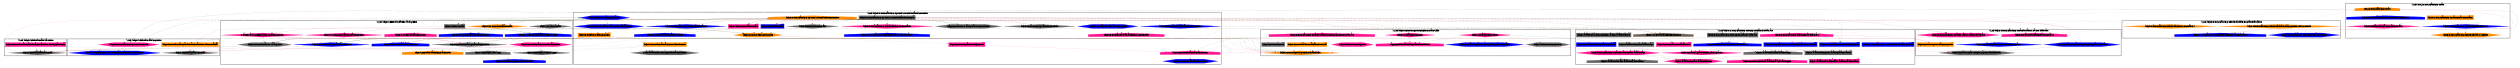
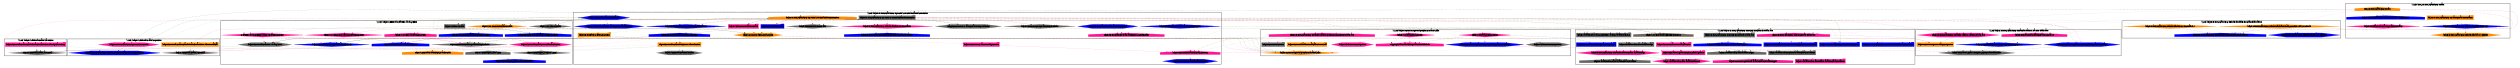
(665, 53) -> (679, 53)
(1702, 53) -> (1684, 53)
